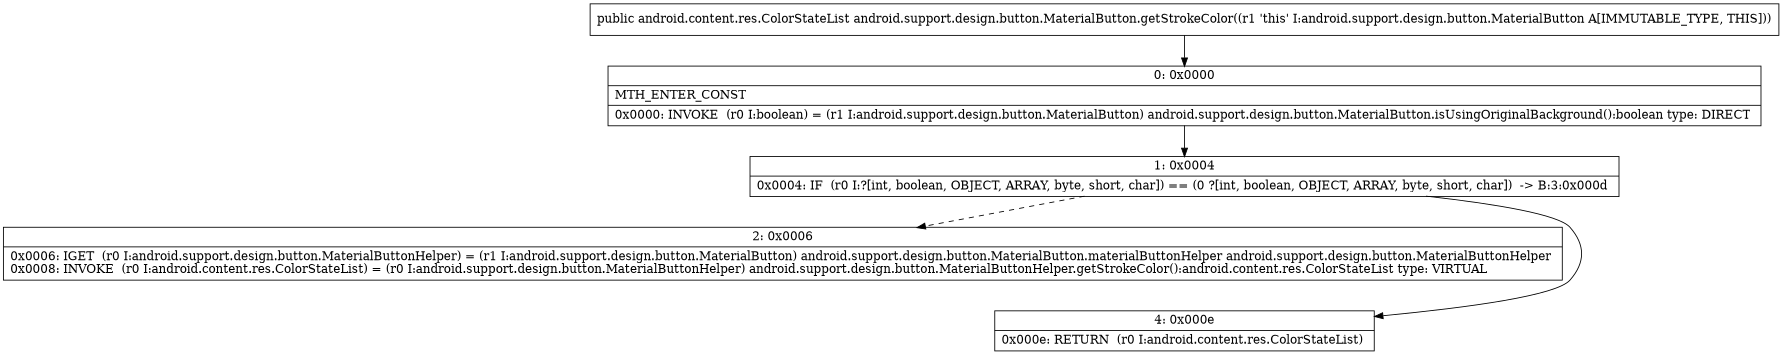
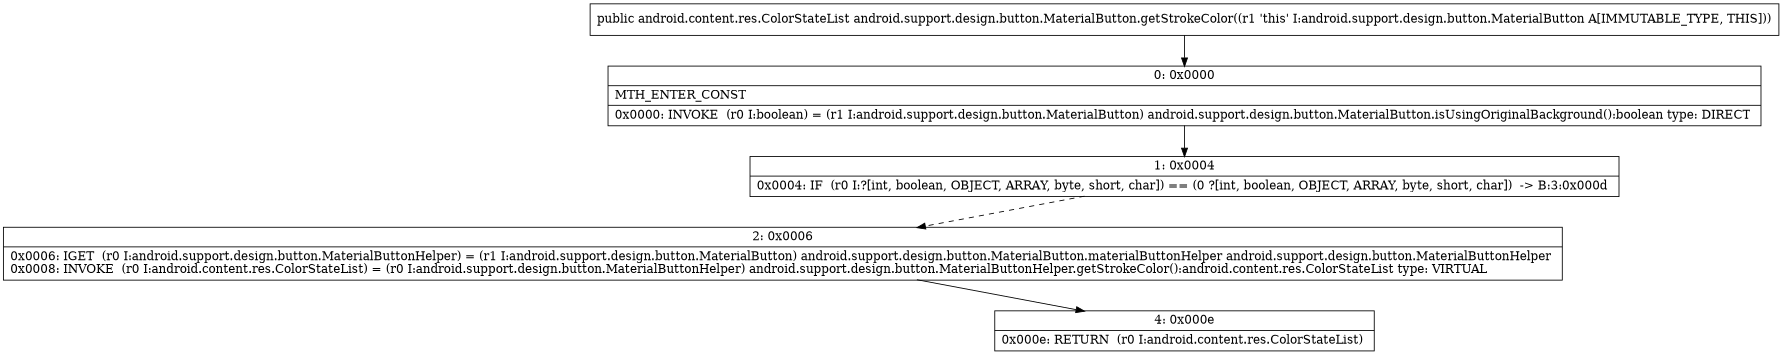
(1575, 274) -> (997, 295)
